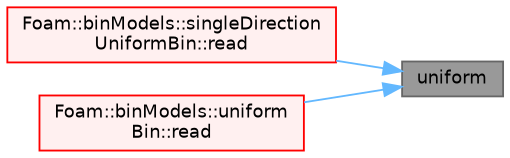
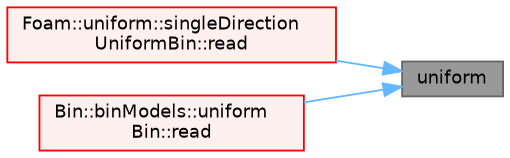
(172, 35) -> (172, 35)
(172, 123) -> (172, 123)
